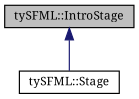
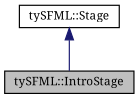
(69, 55) -> (69, 55)
